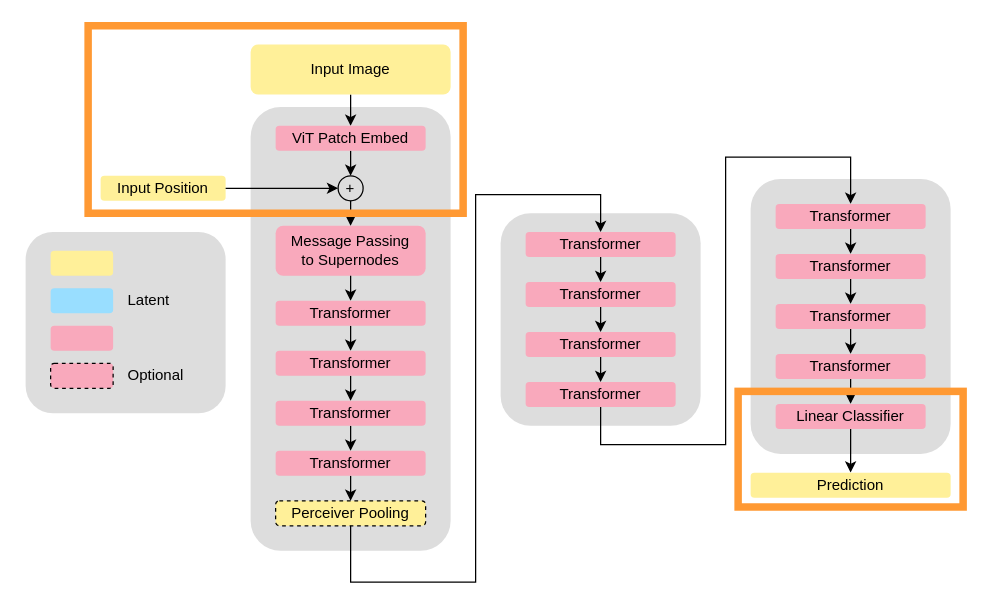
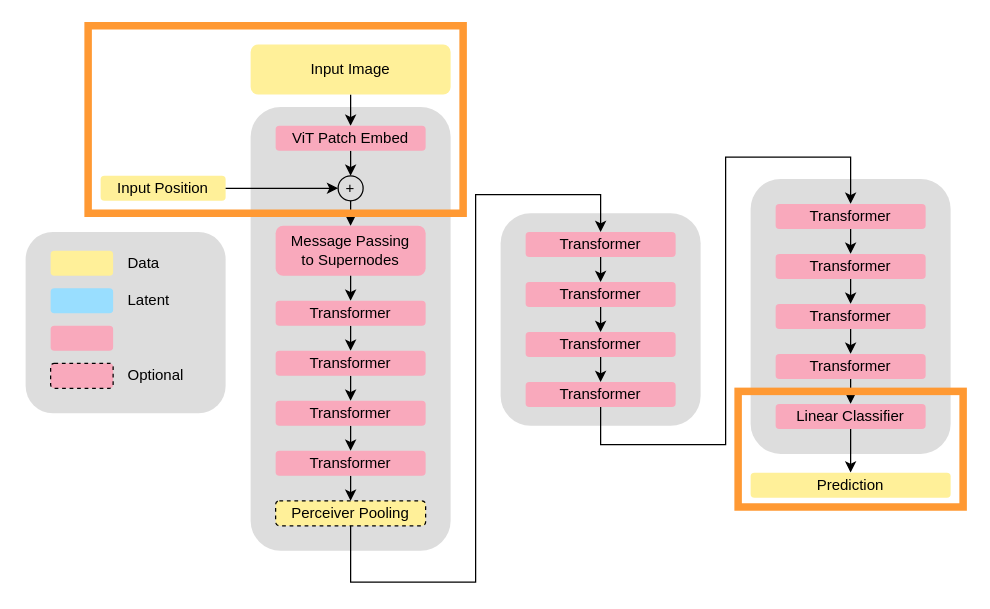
none -> (163, 263)
